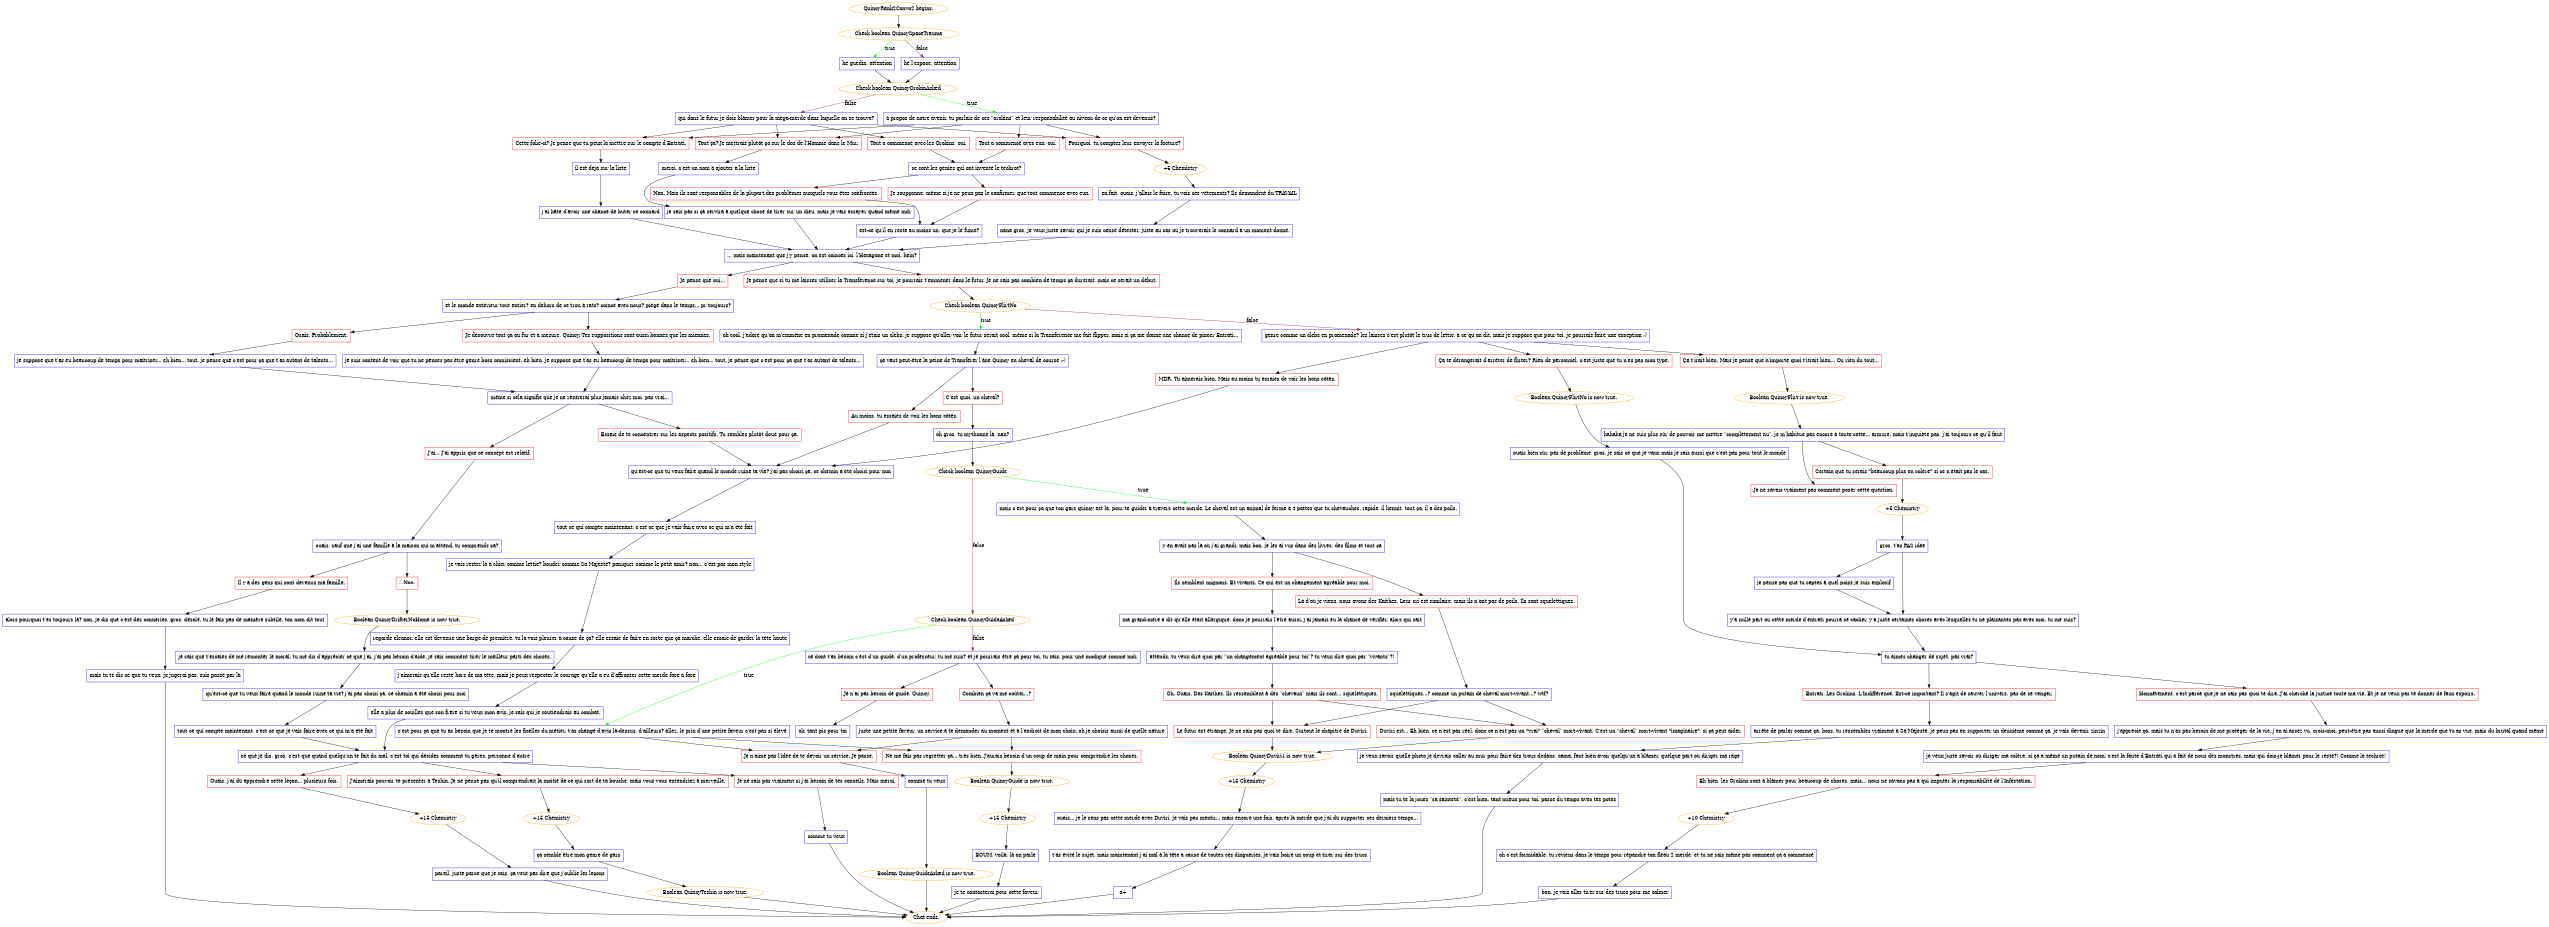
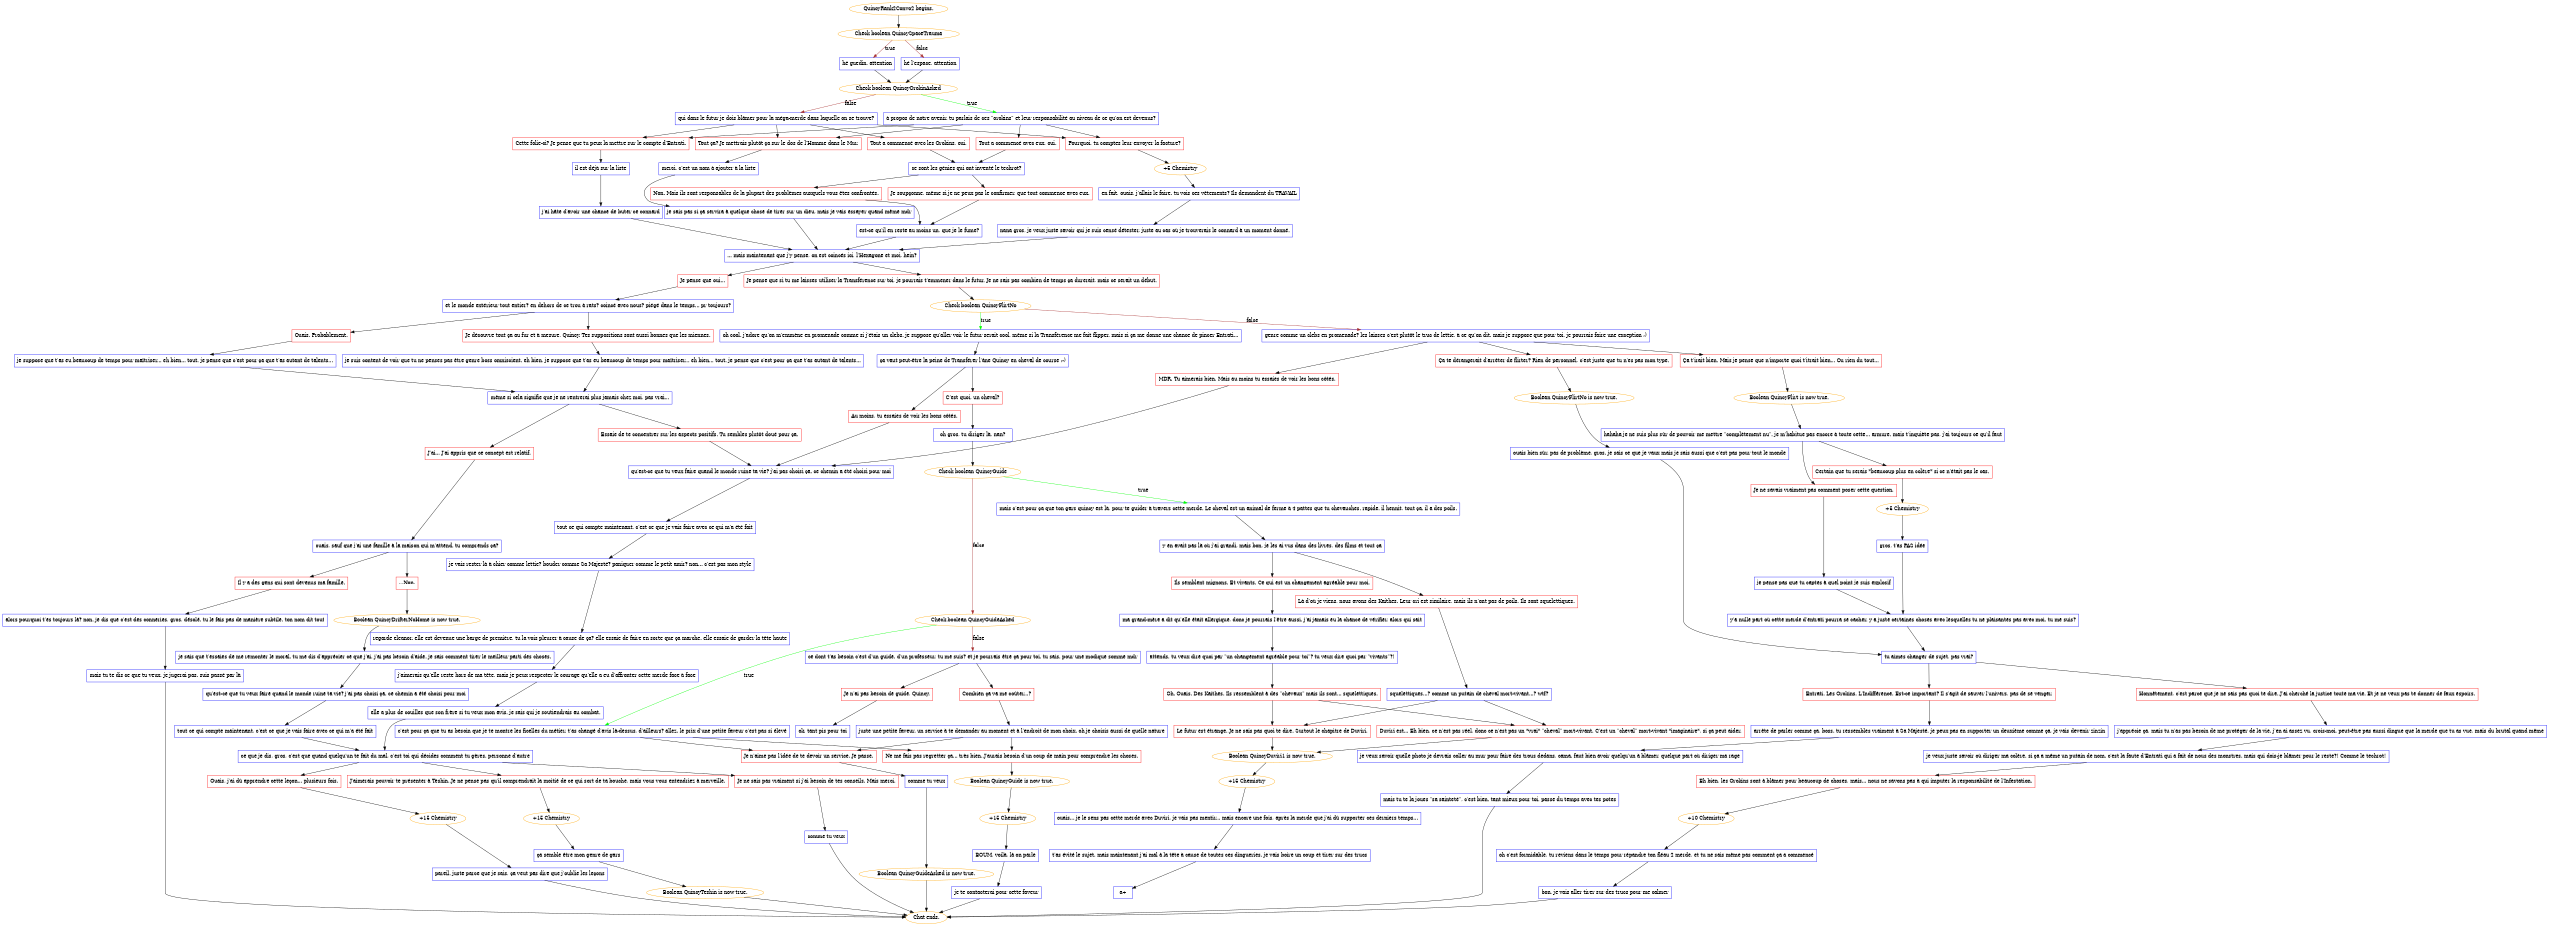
(884, 48) -> (884, 48)
(973, 435) -> (973, 435)
(1865, 564) -> (1824, 535)
(1031, 904) -> none
